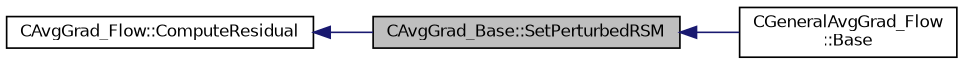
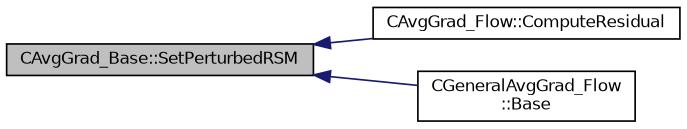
(352, 32) -> (352, 41)
